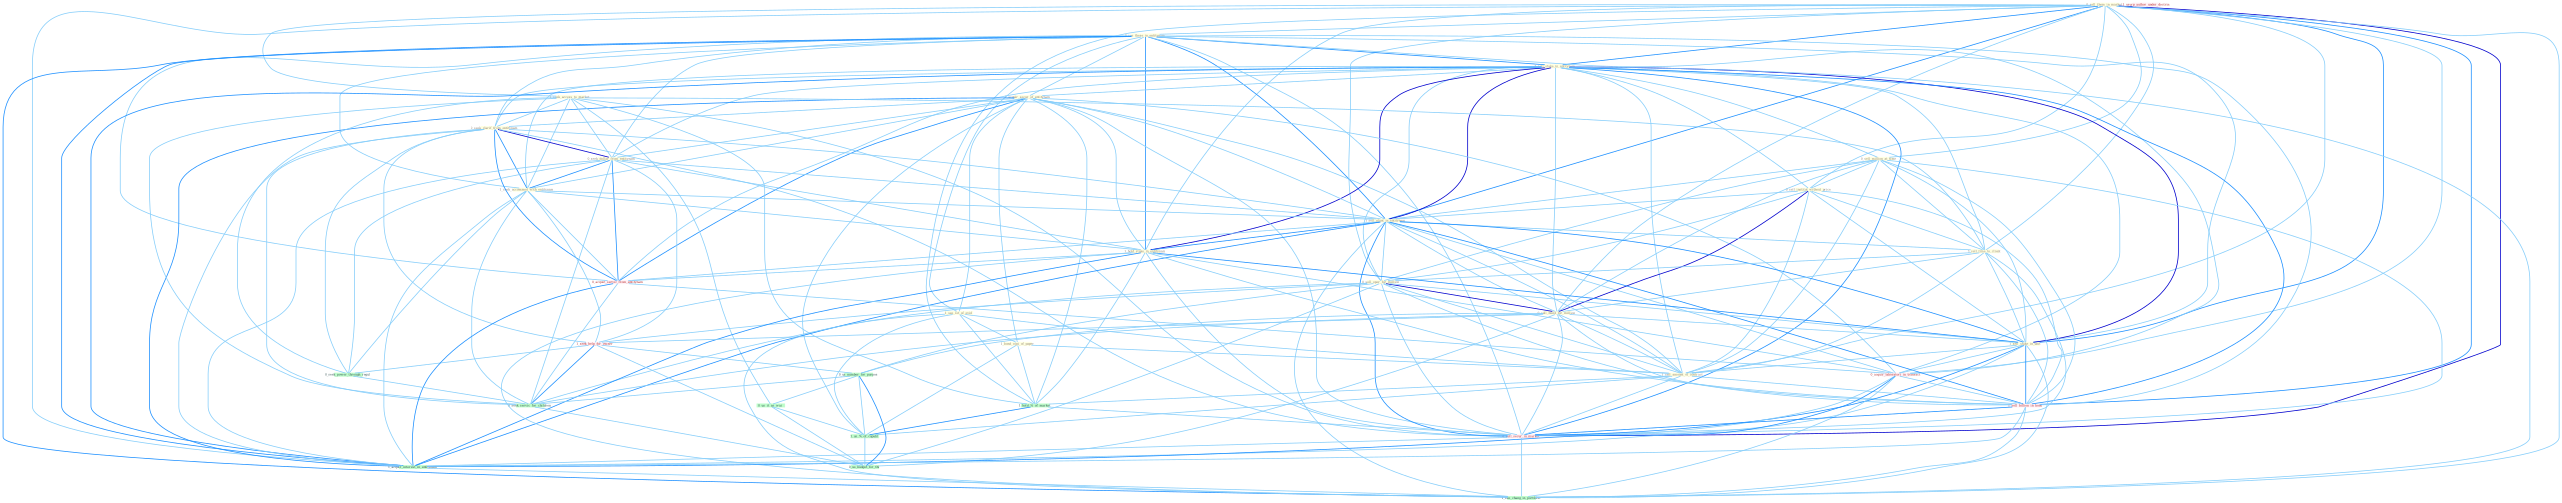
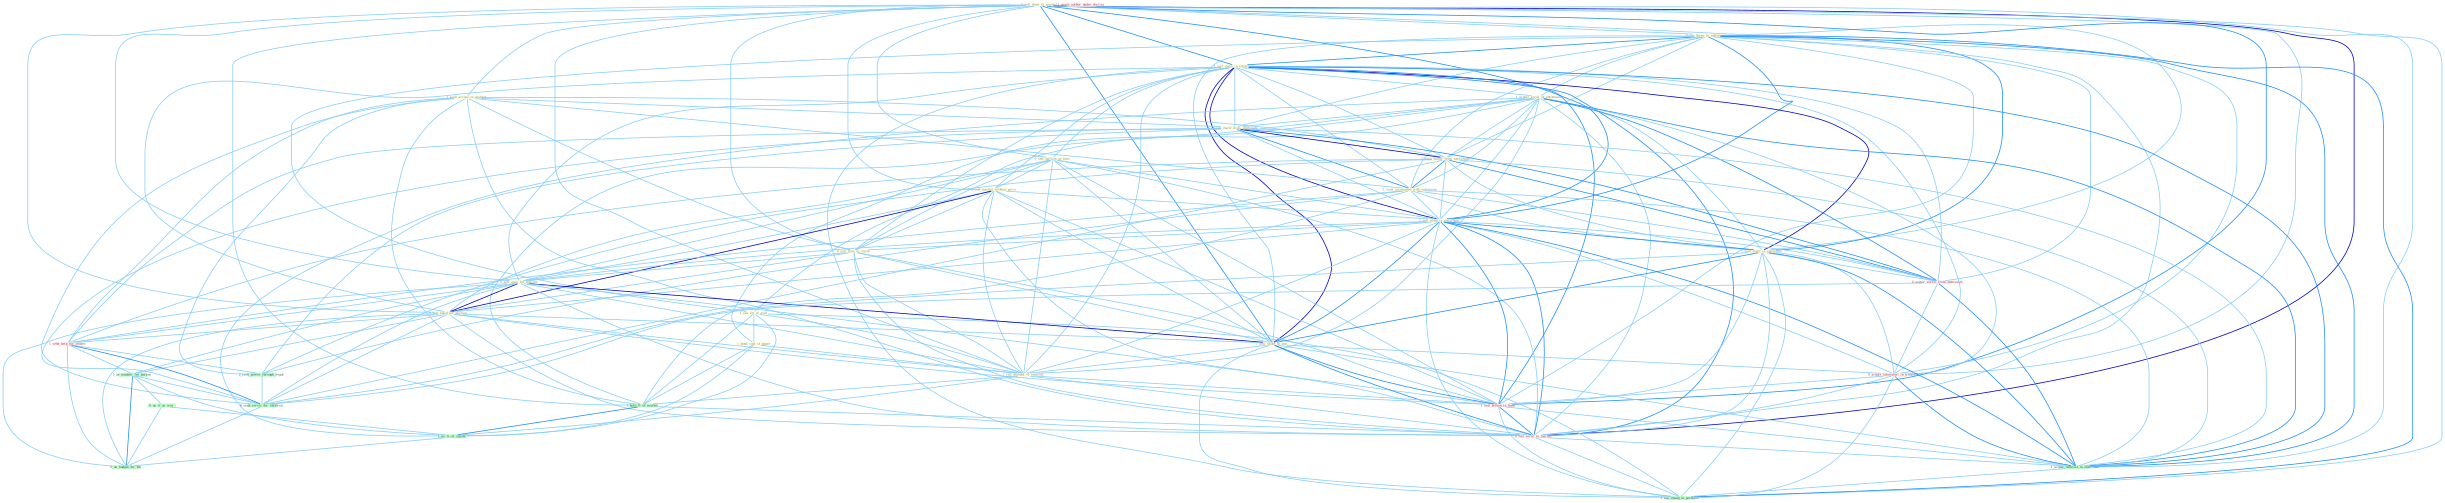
(703, 241) -> (242, 165)
(982, 275) -> (1156, 353)
(1704, 313) -> (896, 313)
